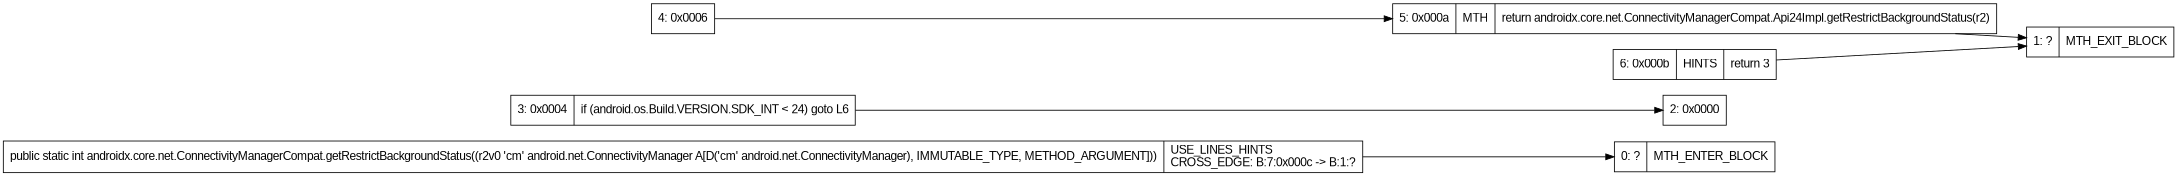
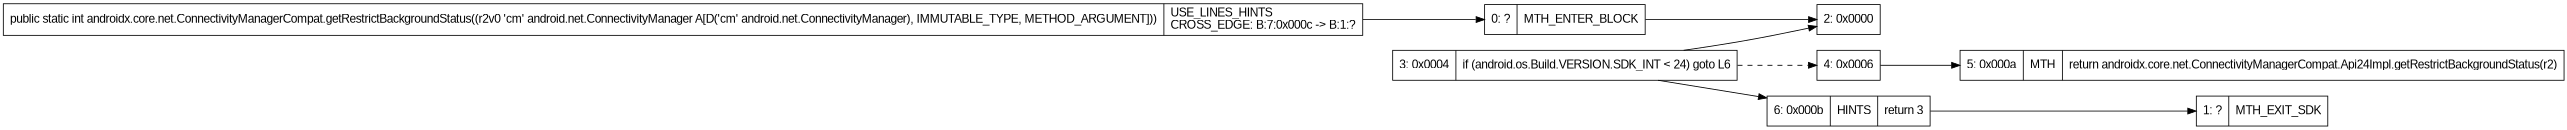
none -> (1727, 20)
(1987, 36) -> none
(2116, 42) -> (2278, 111)
none -> (1773, 65)
none -> (1708, 88)
